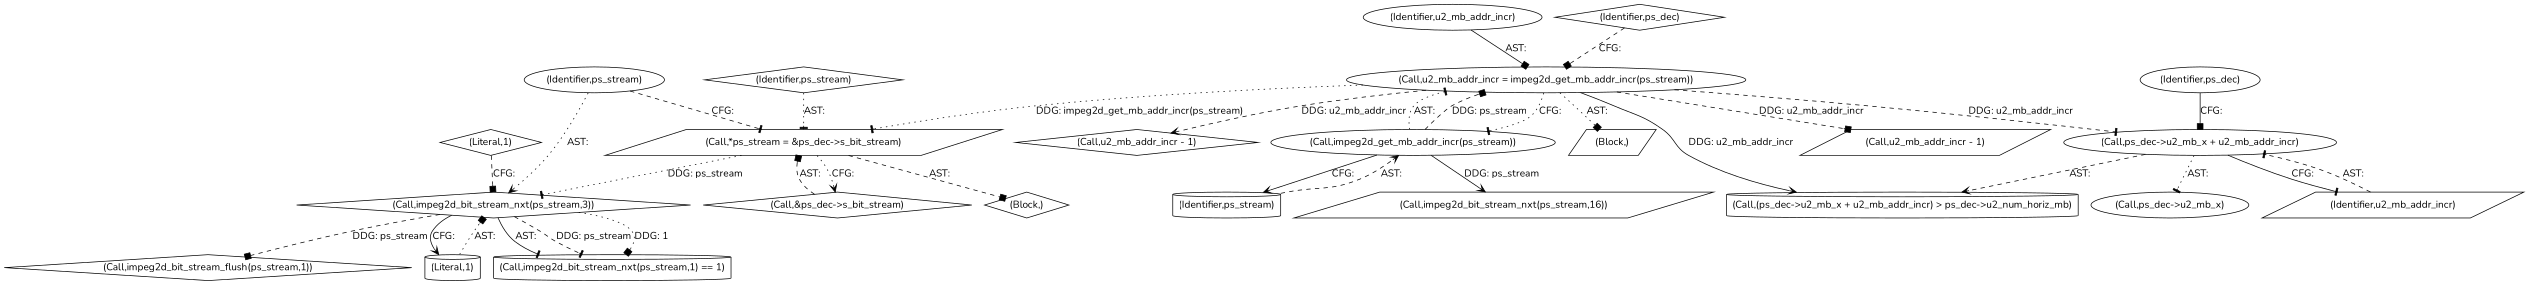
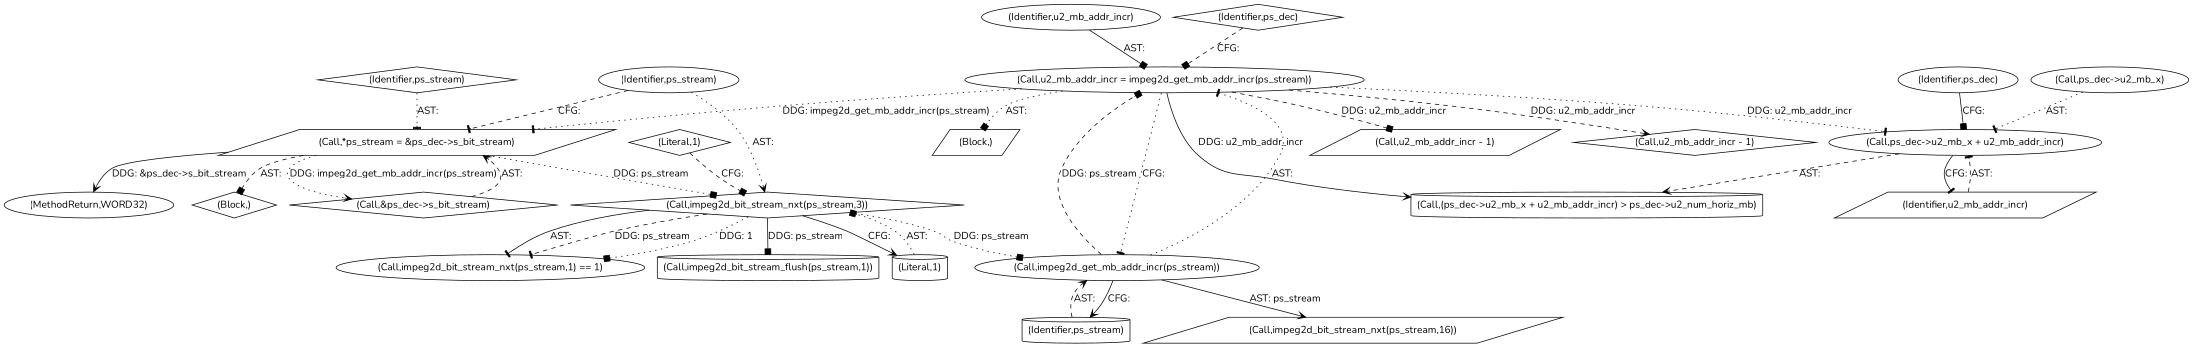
(1894, 108) -> (1607, 103)
(2186, 172) -> (2040, 110)
(844, 174) -> (394, 174)
(1502, 174) -> (1285, 299)
(643, 175) -> (598, 175)
(801, 181) -> (498, 184)
none -> (89, 205)
none -> (934, 231)
(345, 233) -> (768, 233)
(208, 268) -> (768, 268)
(612, 268) -> (490, 268)
